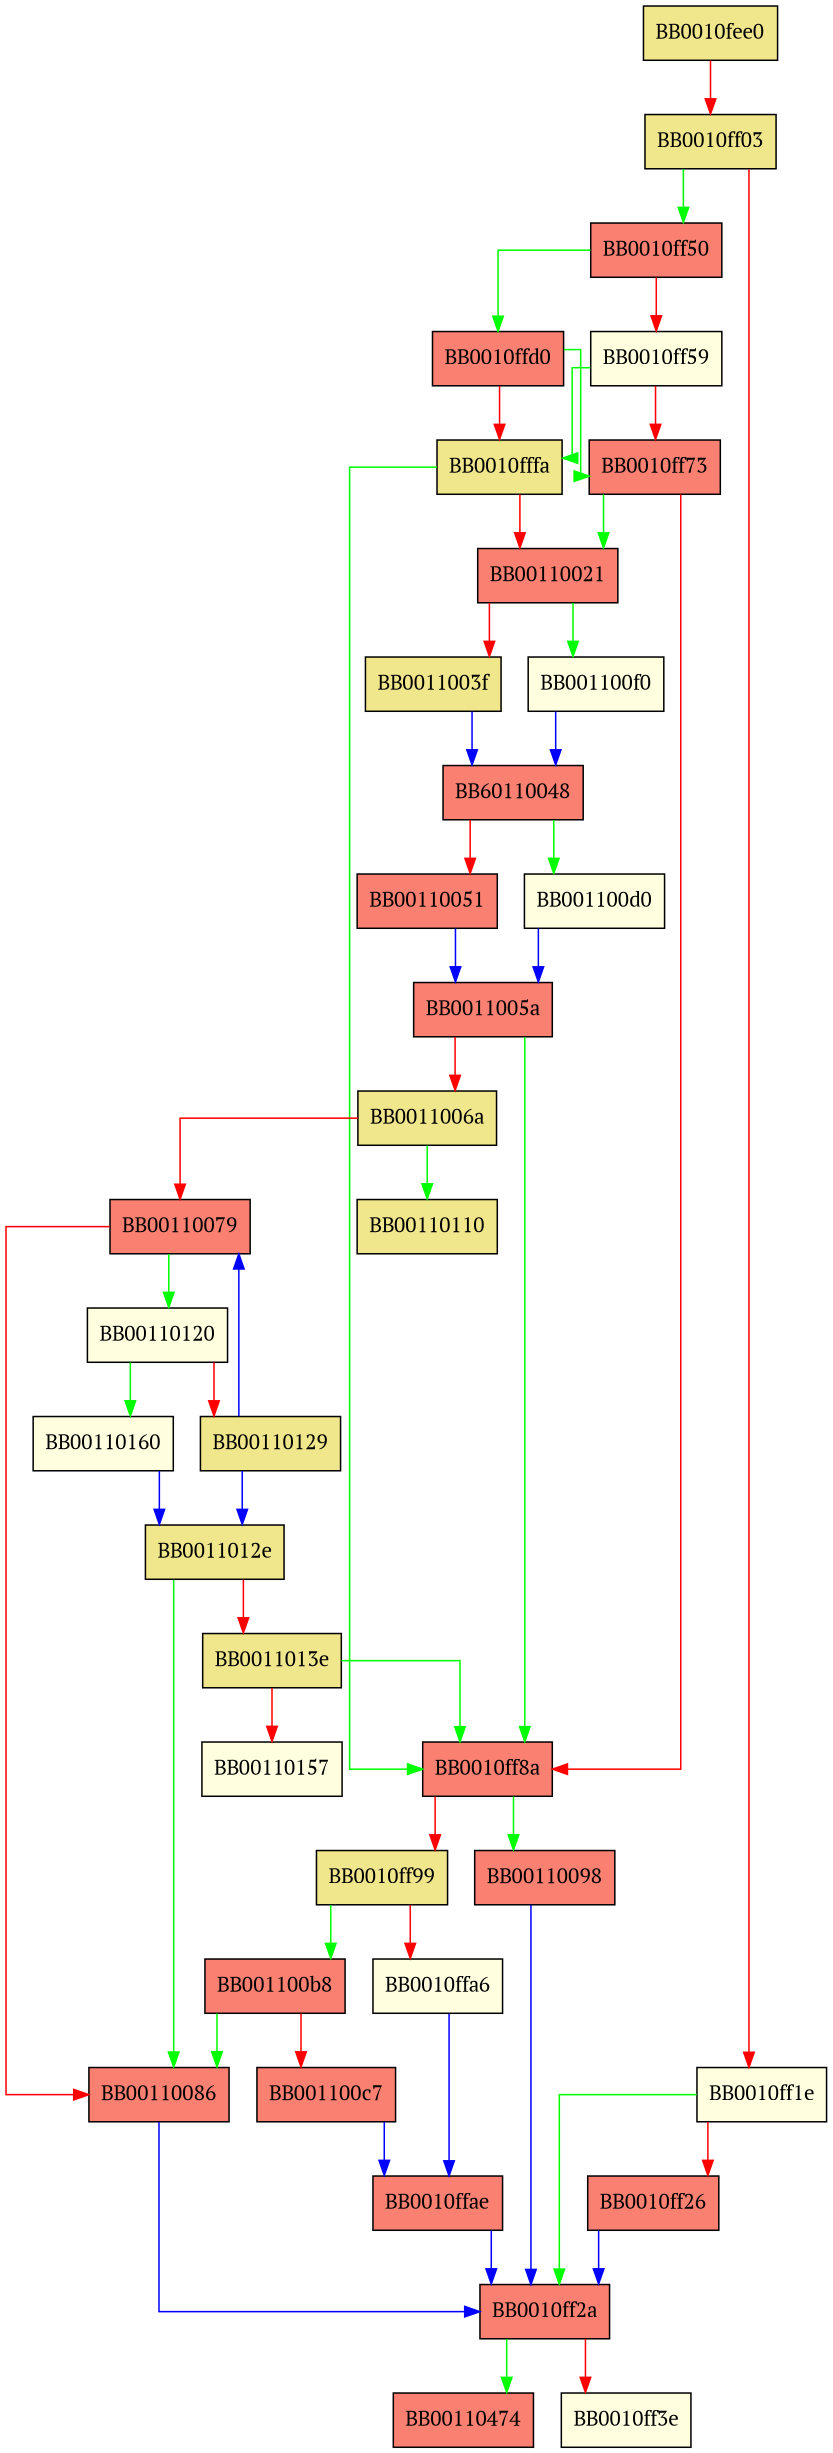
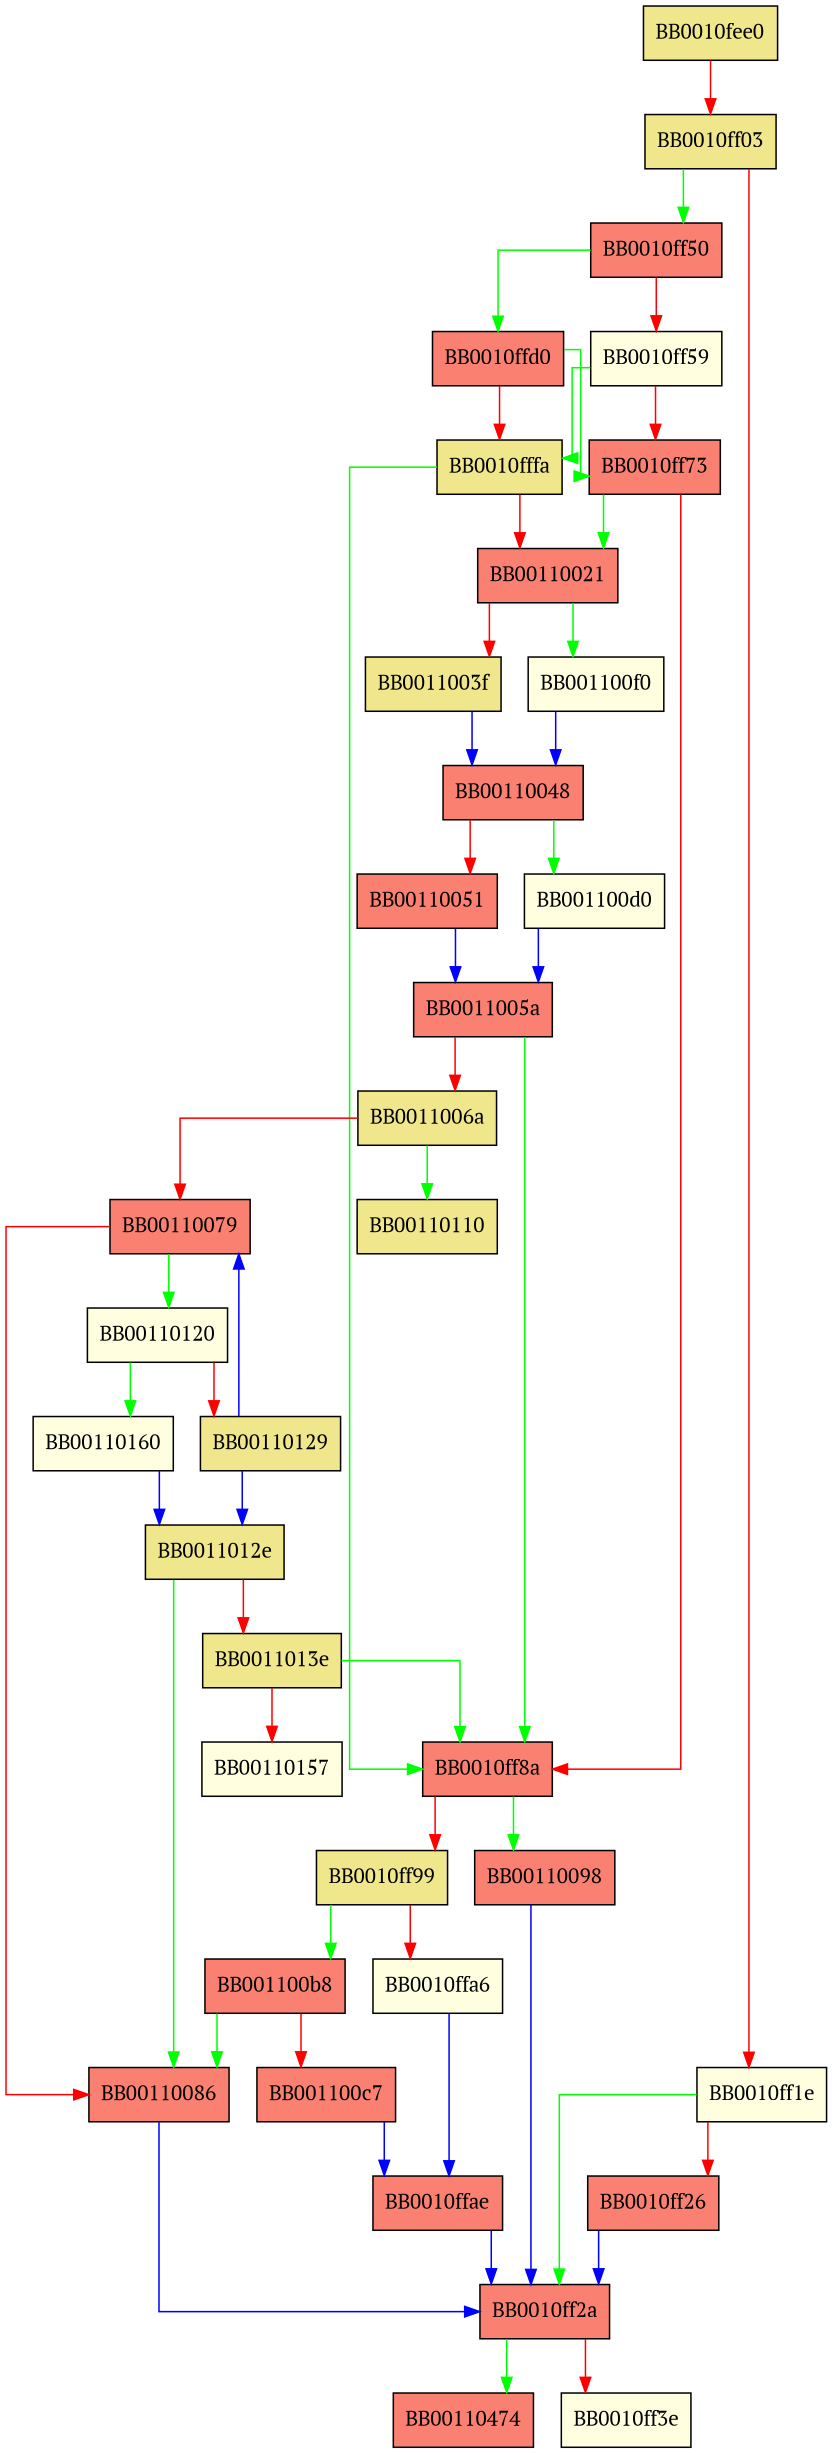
(513, 793) -> (513, 793)
